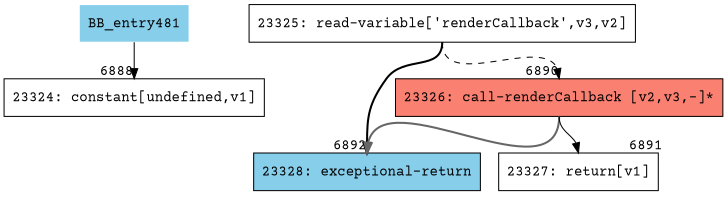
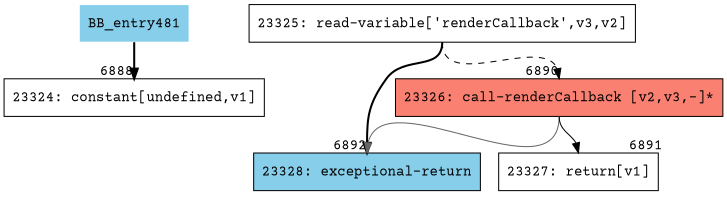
(134, 55) -> (134, 55)
(468, 136) -> (468, 136)
